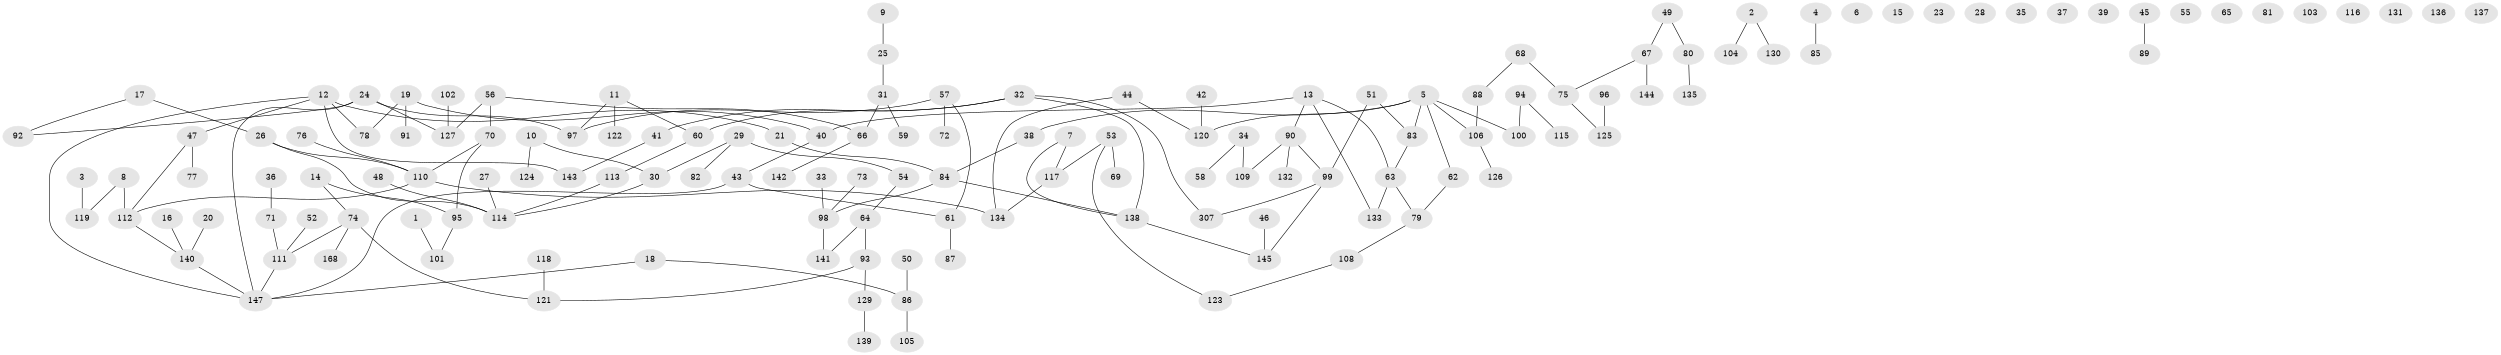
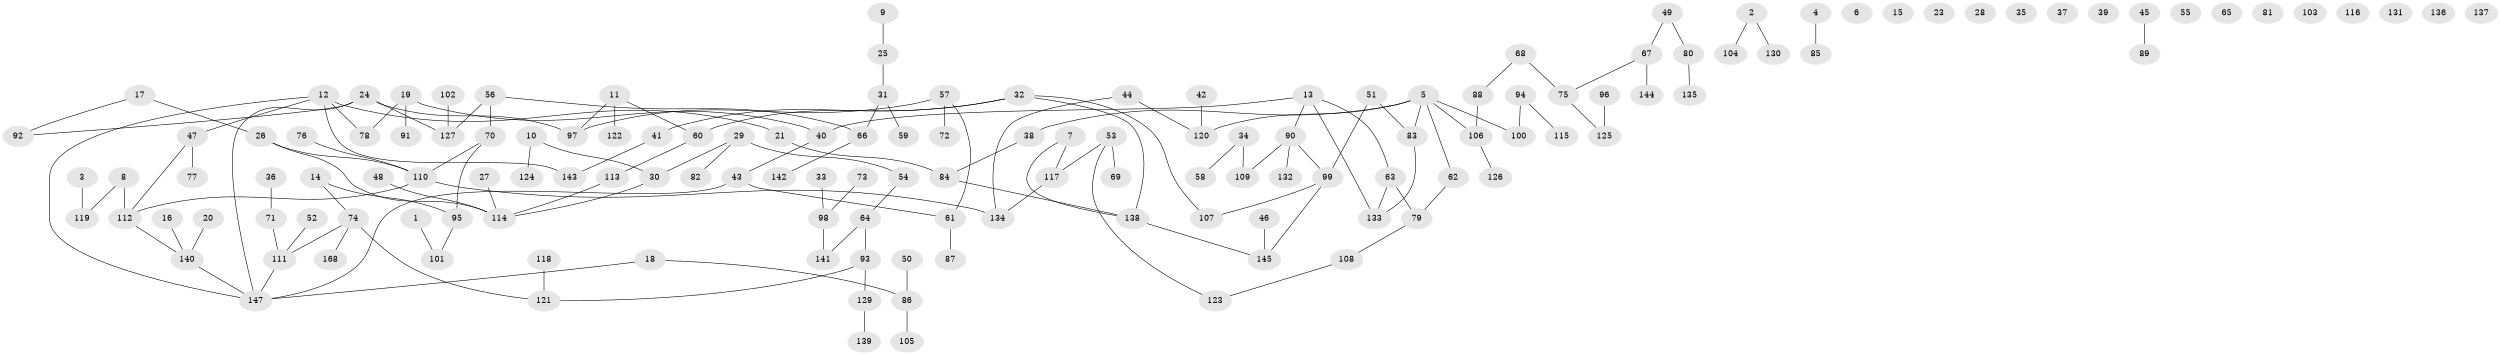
(1401, 157) -> (1412, 184)
(877, 200) -> none
(1207, 219) -> (1207, 219)
